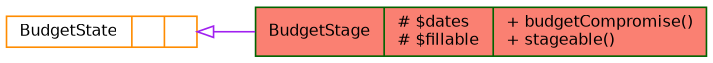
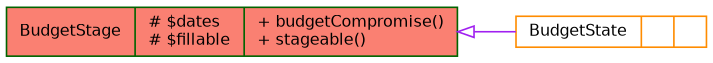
(234, 32) -> (495, 32)
